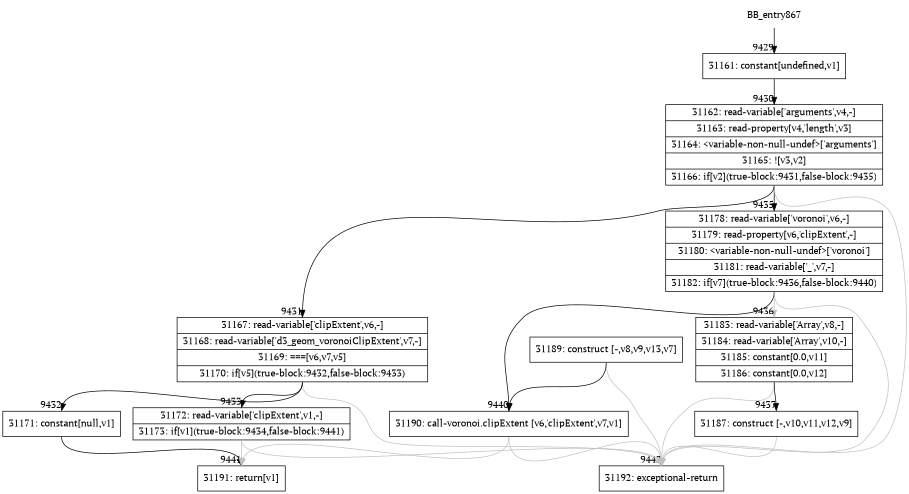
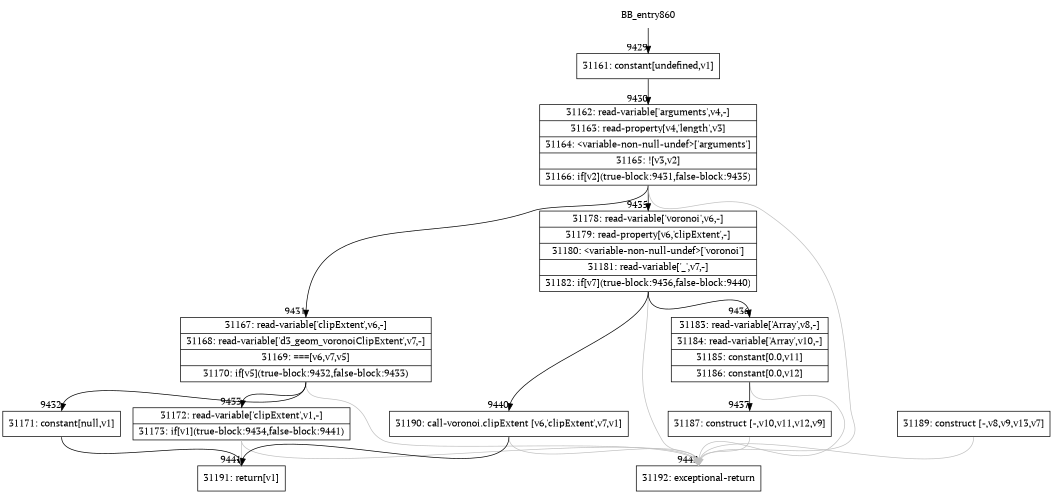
(774, 15) -> (648, 15)
(774, 301) -> (696, 305)
(561, 387) -> none
(378, 452) -> (378, 452)
